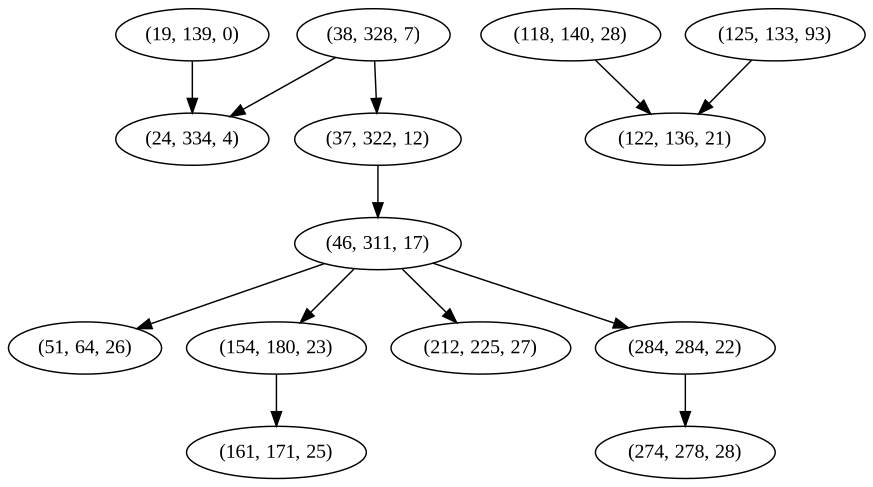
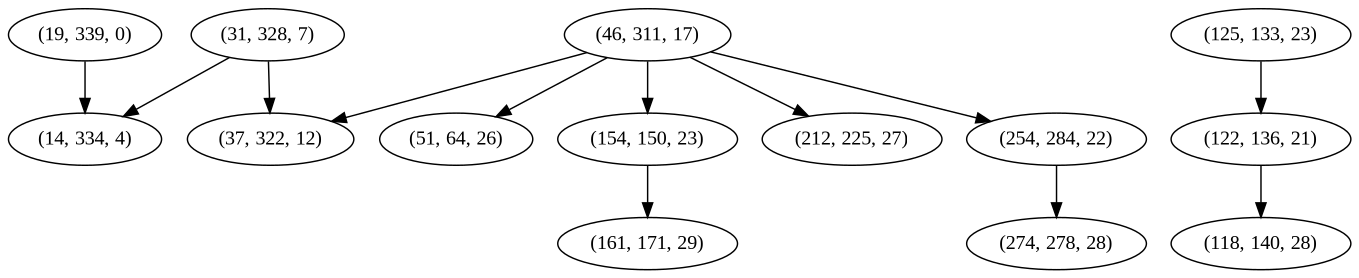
(192, 35) -> (85, 35)
(374, 35) -> (268, 35)
(775, 35) -> (1261, 35)
(618, 82) -> (1261, 184)
(192, 139) -> (85, 139)
(378, 184) -> (466, 85)
(276, 348) -> (648, 139)
(685, 348) -> (1057, 139)
(276, 452) -> (648, 244)
